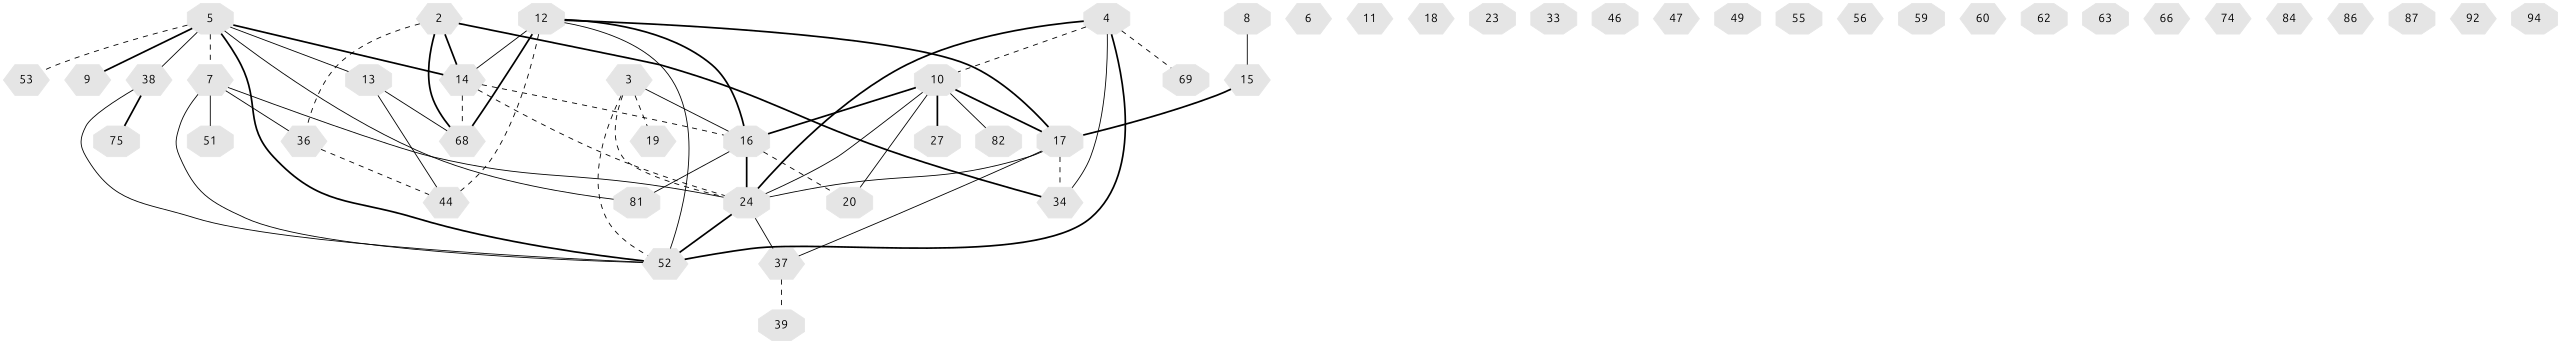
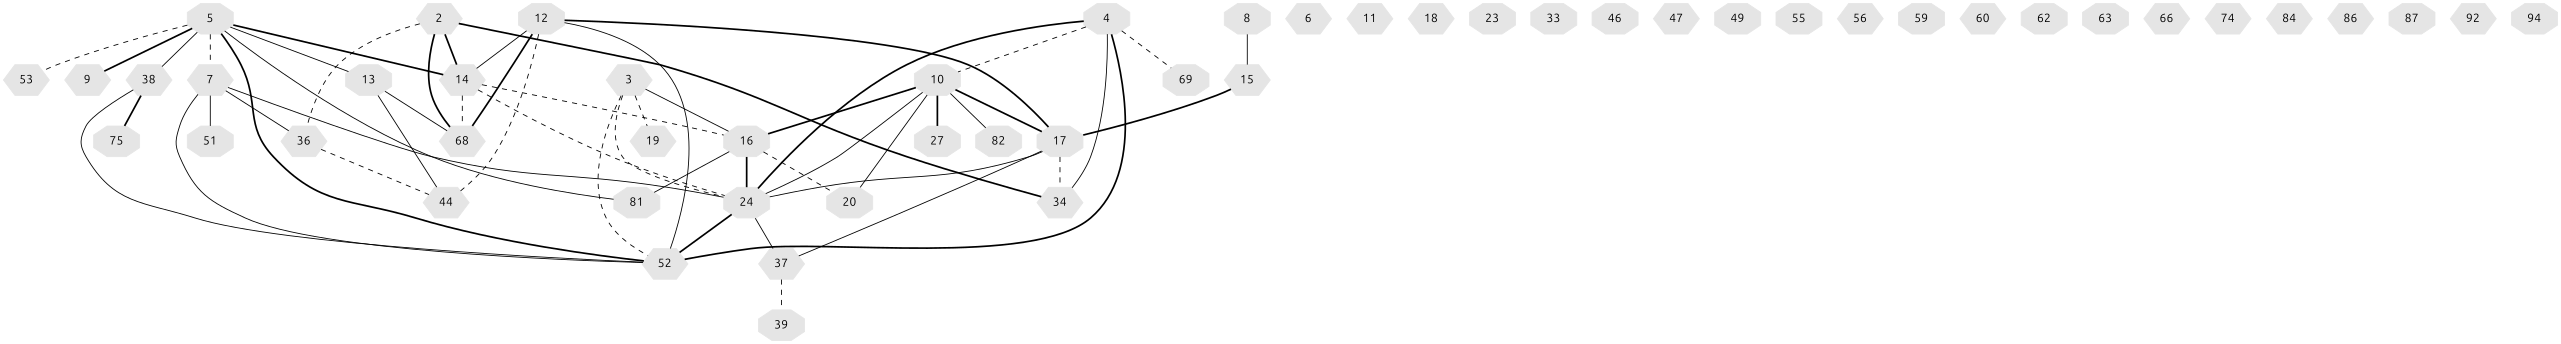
(675, 42) -> none
